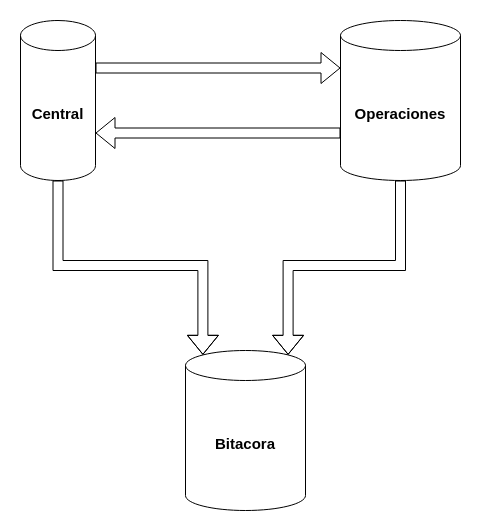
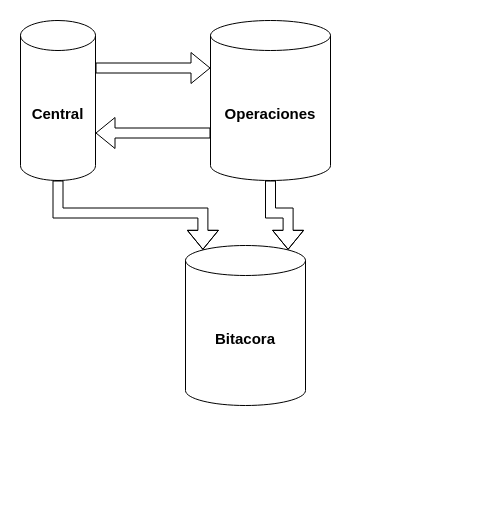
(401, 101) -> (271, 101)
(246, 431) -> (246, 326)
